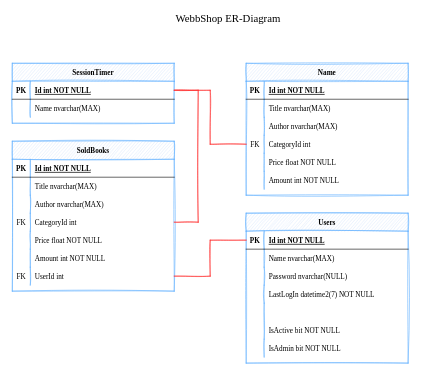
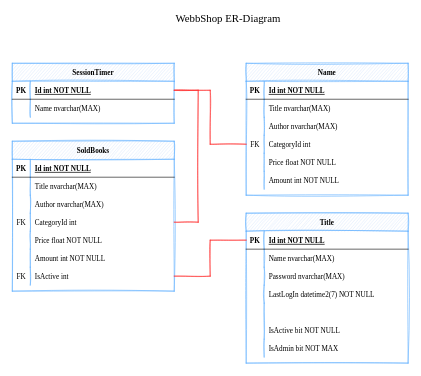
(327, 223) -> (327, 223)
(53, 277) -> (56, 277)
(314, 277) -> (312, 277)
(304, 349) -> (302, 349)
